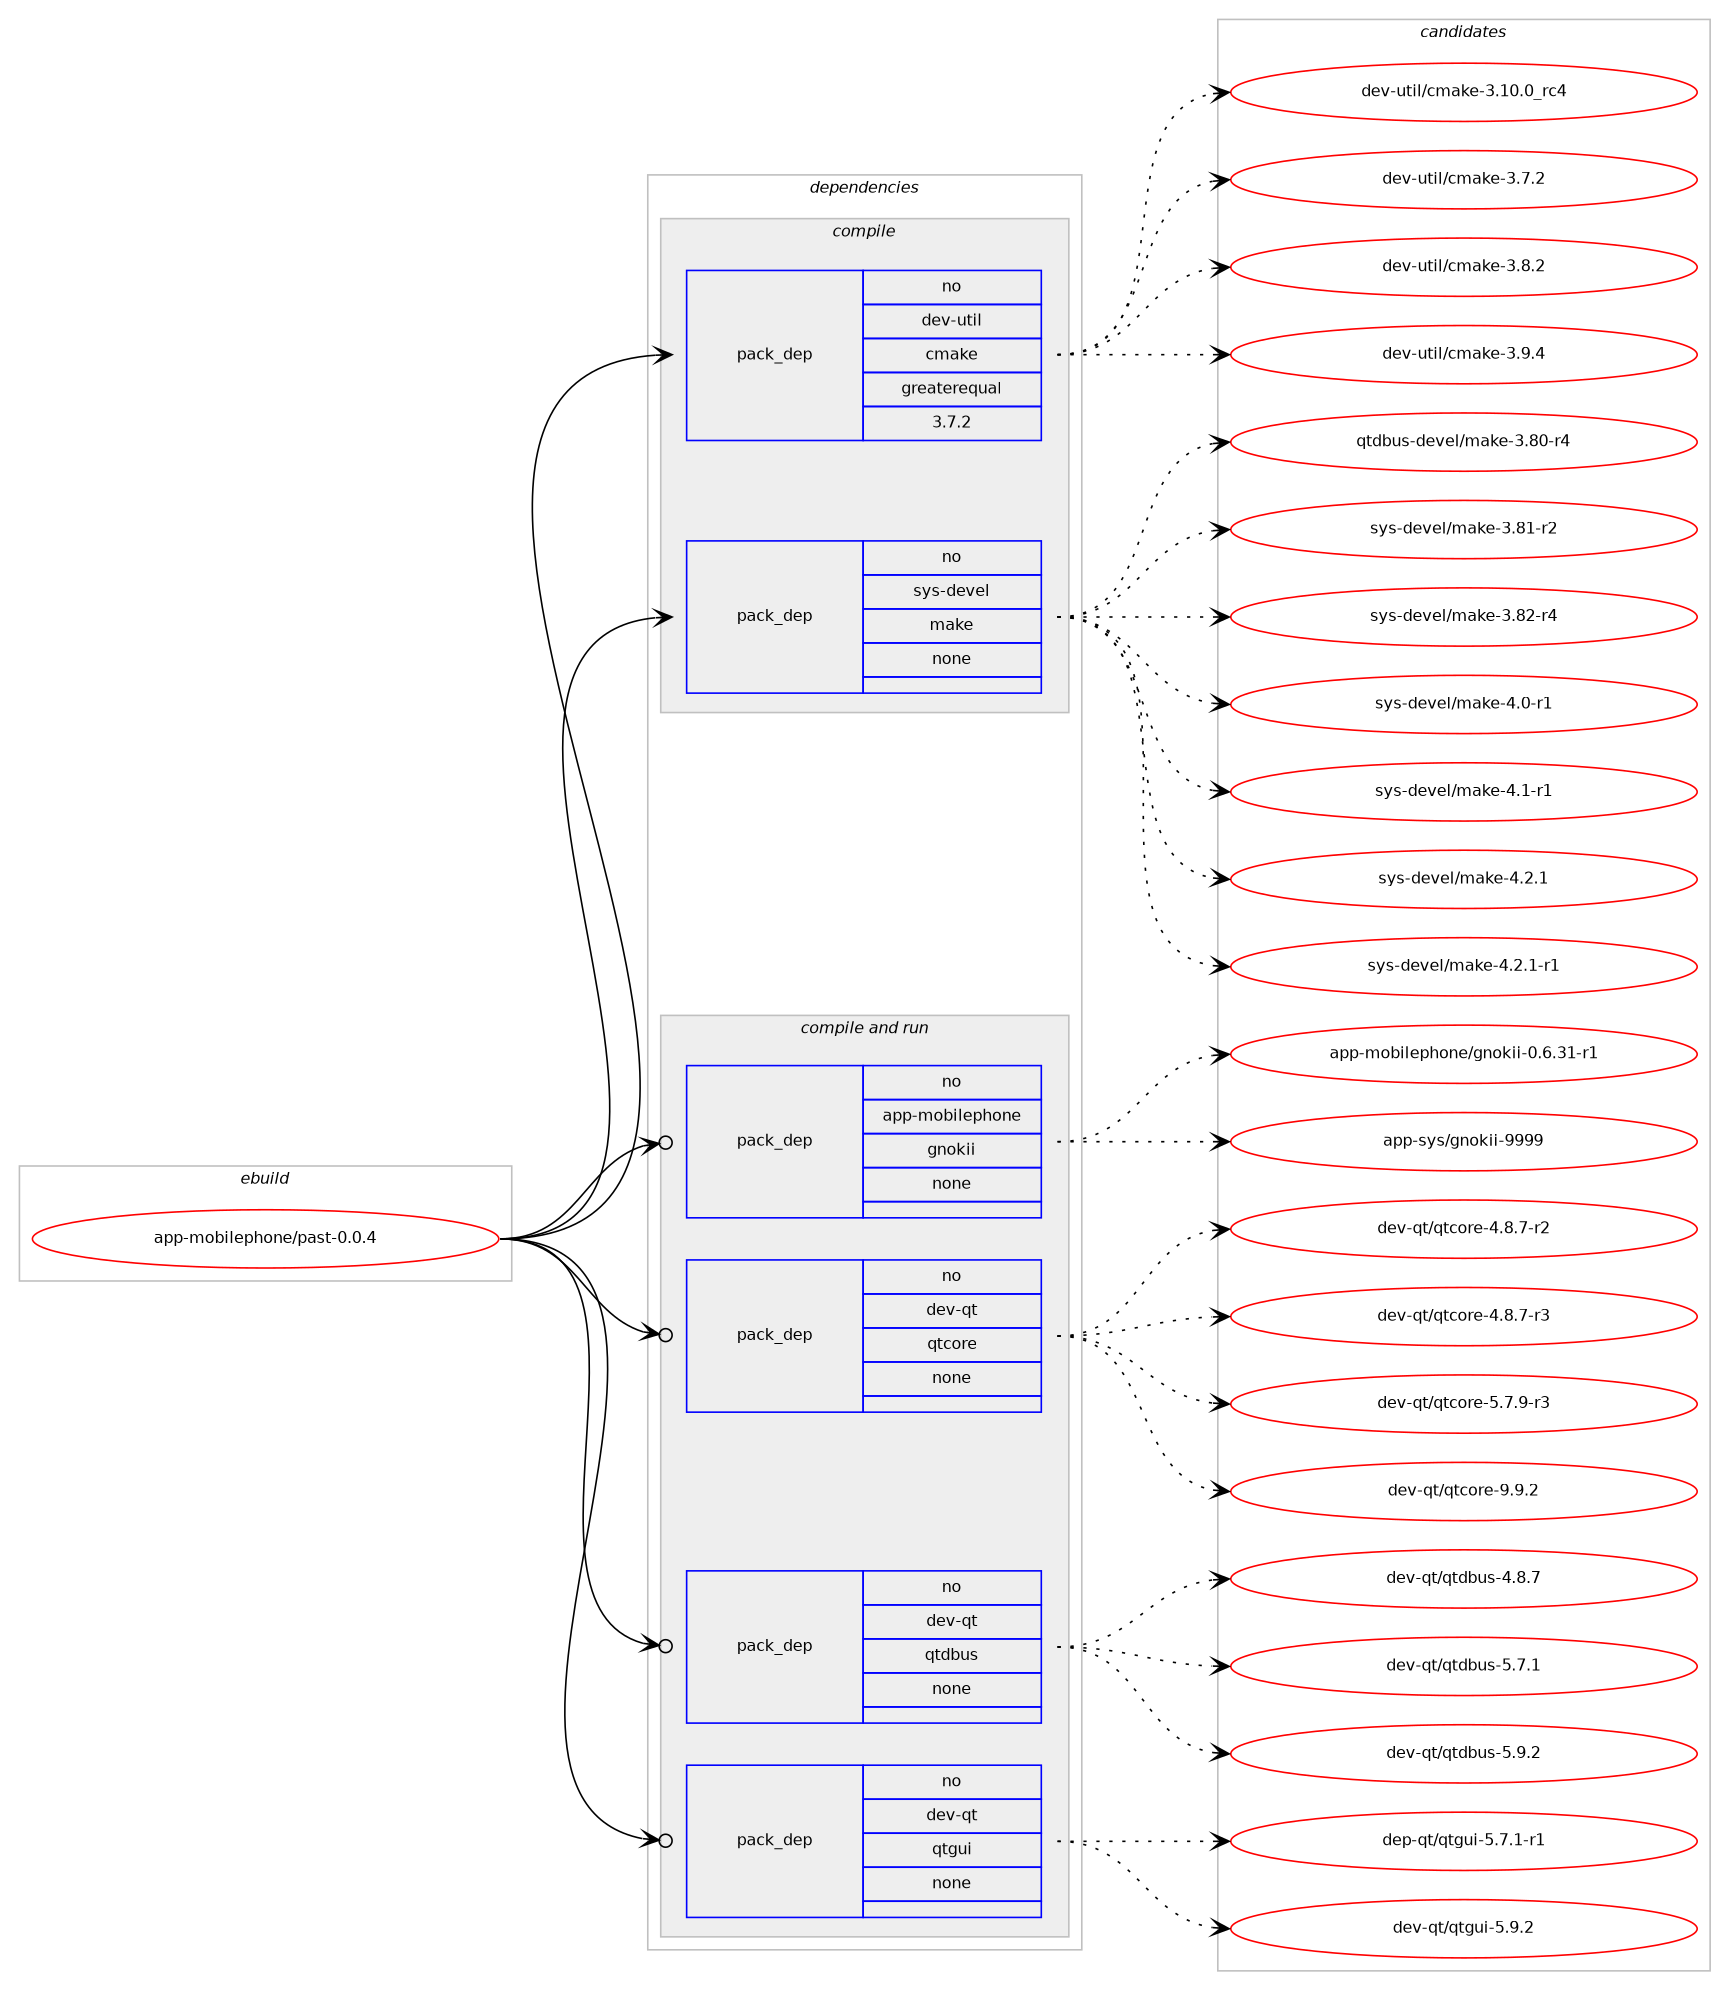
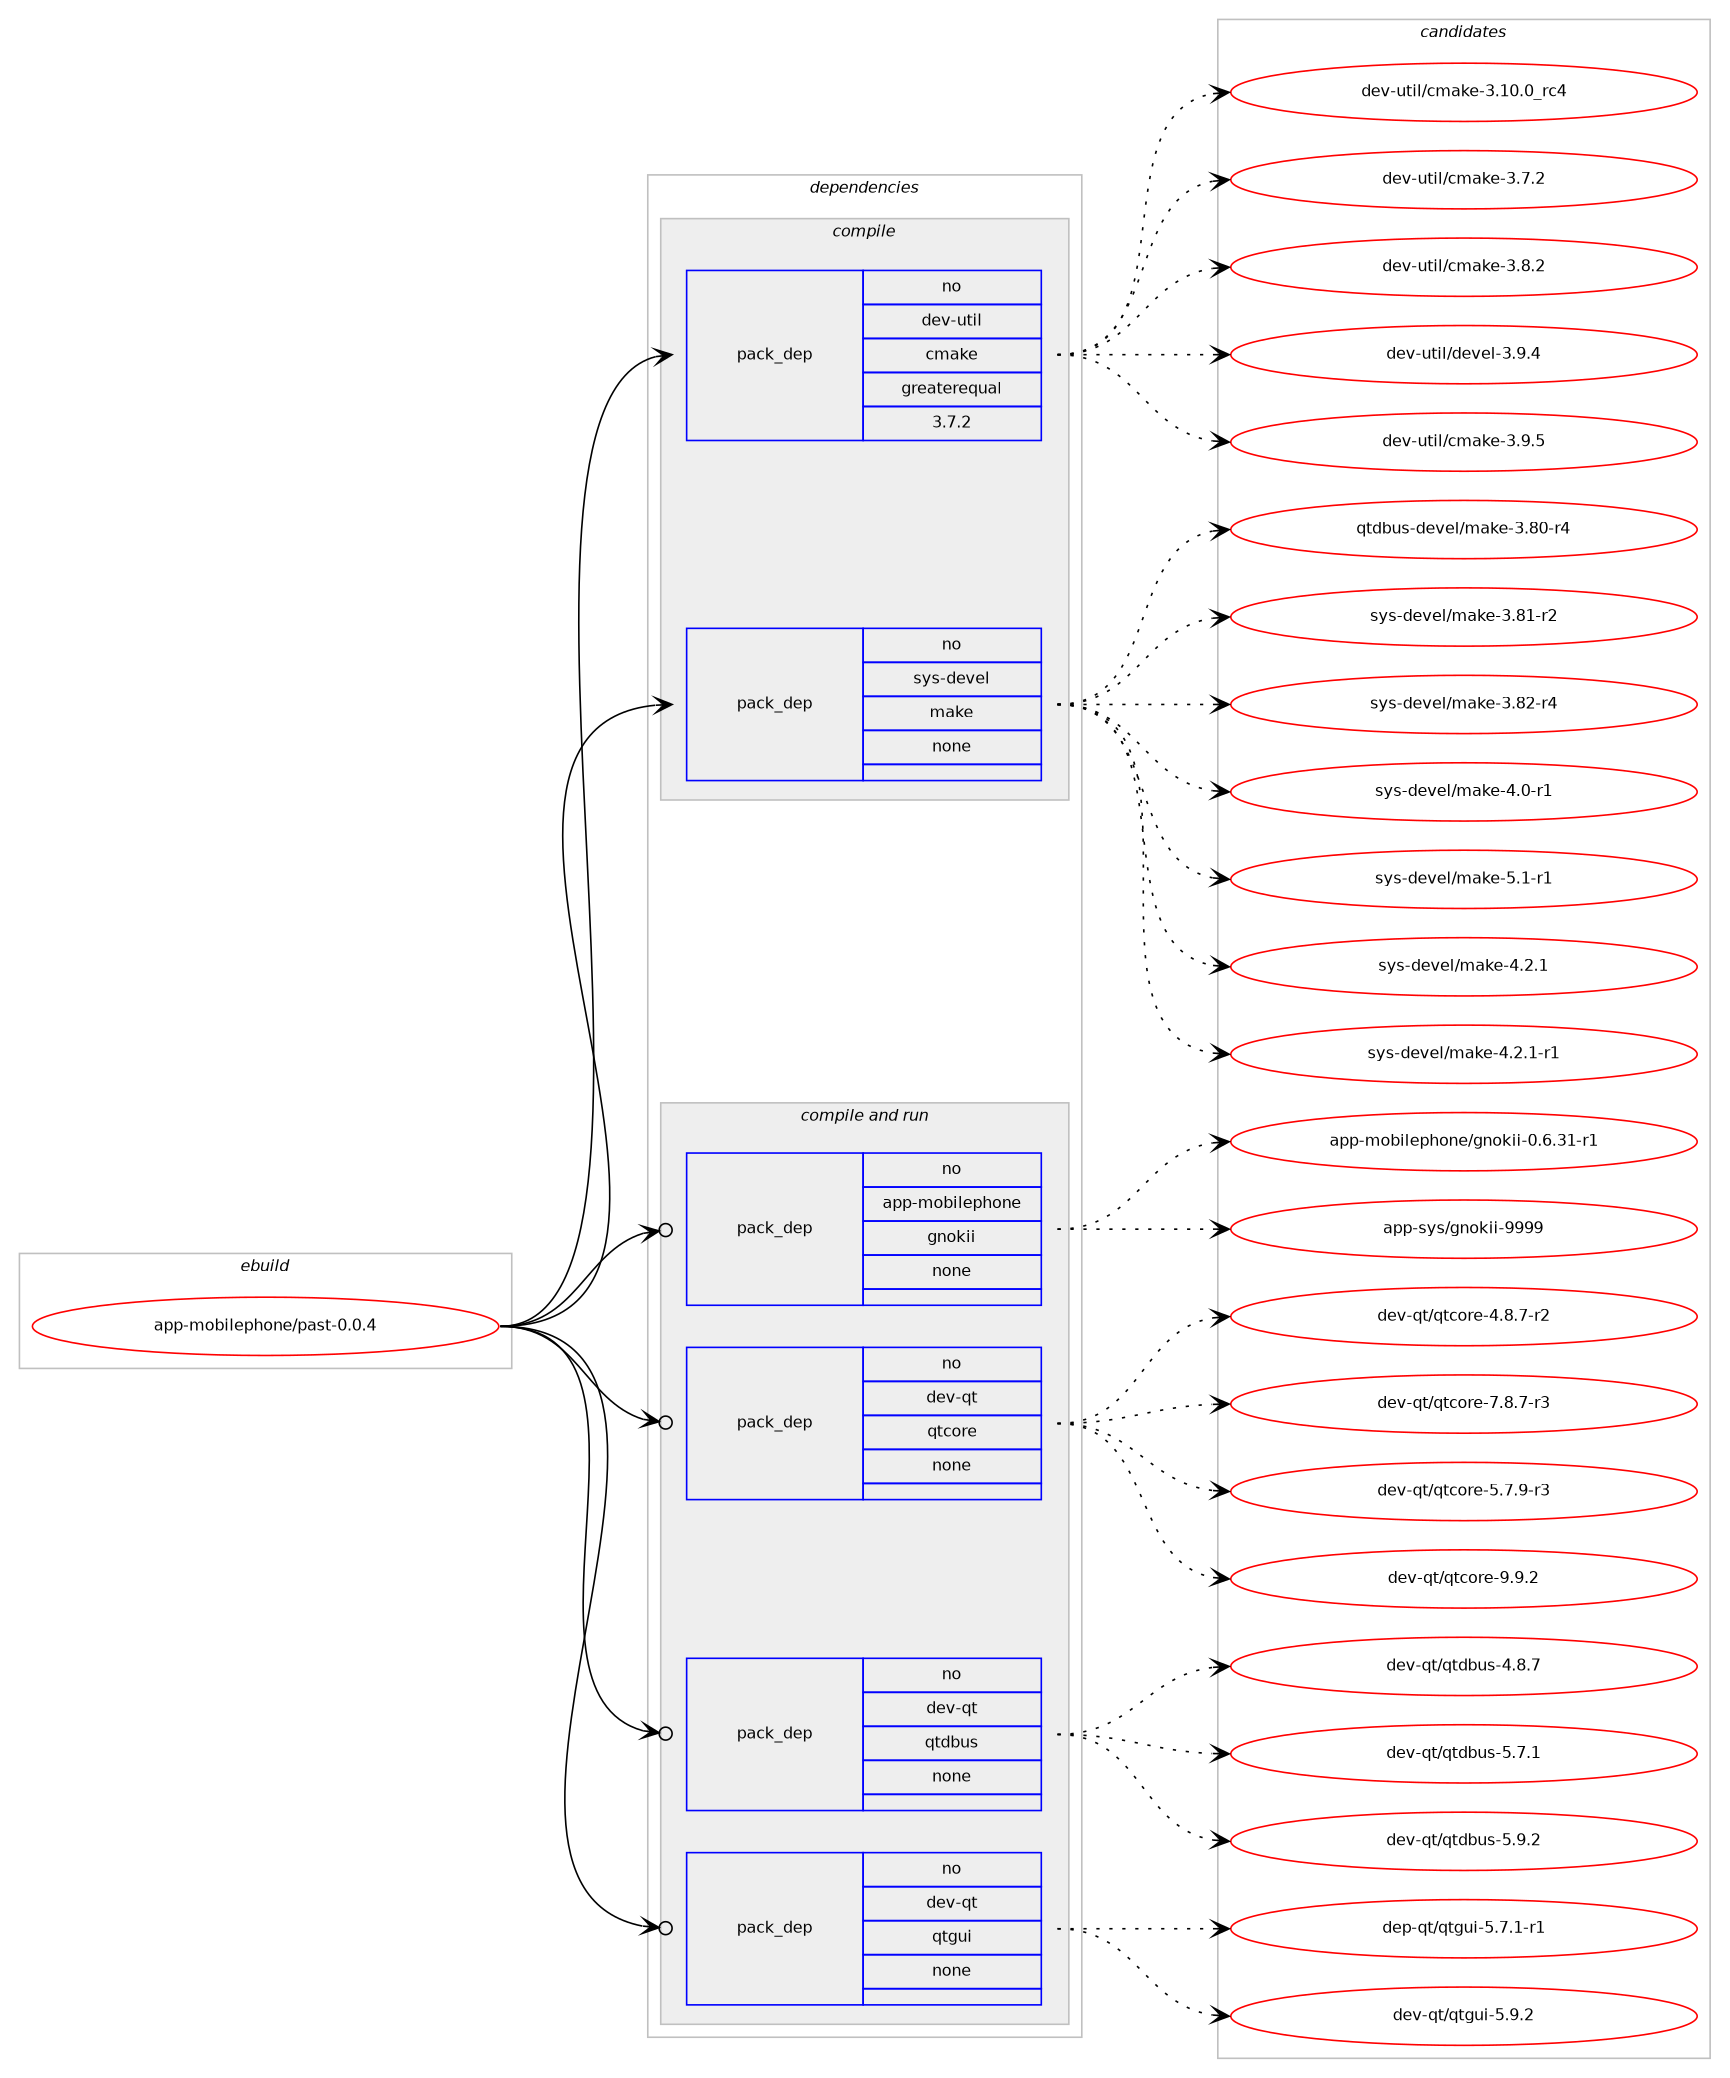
(1464, 355) -> (1464, 355)
none -> (1464, 442)
(1464, 792) -> (1464, 879)
(1464, 1317) -> (1464, 1404)
